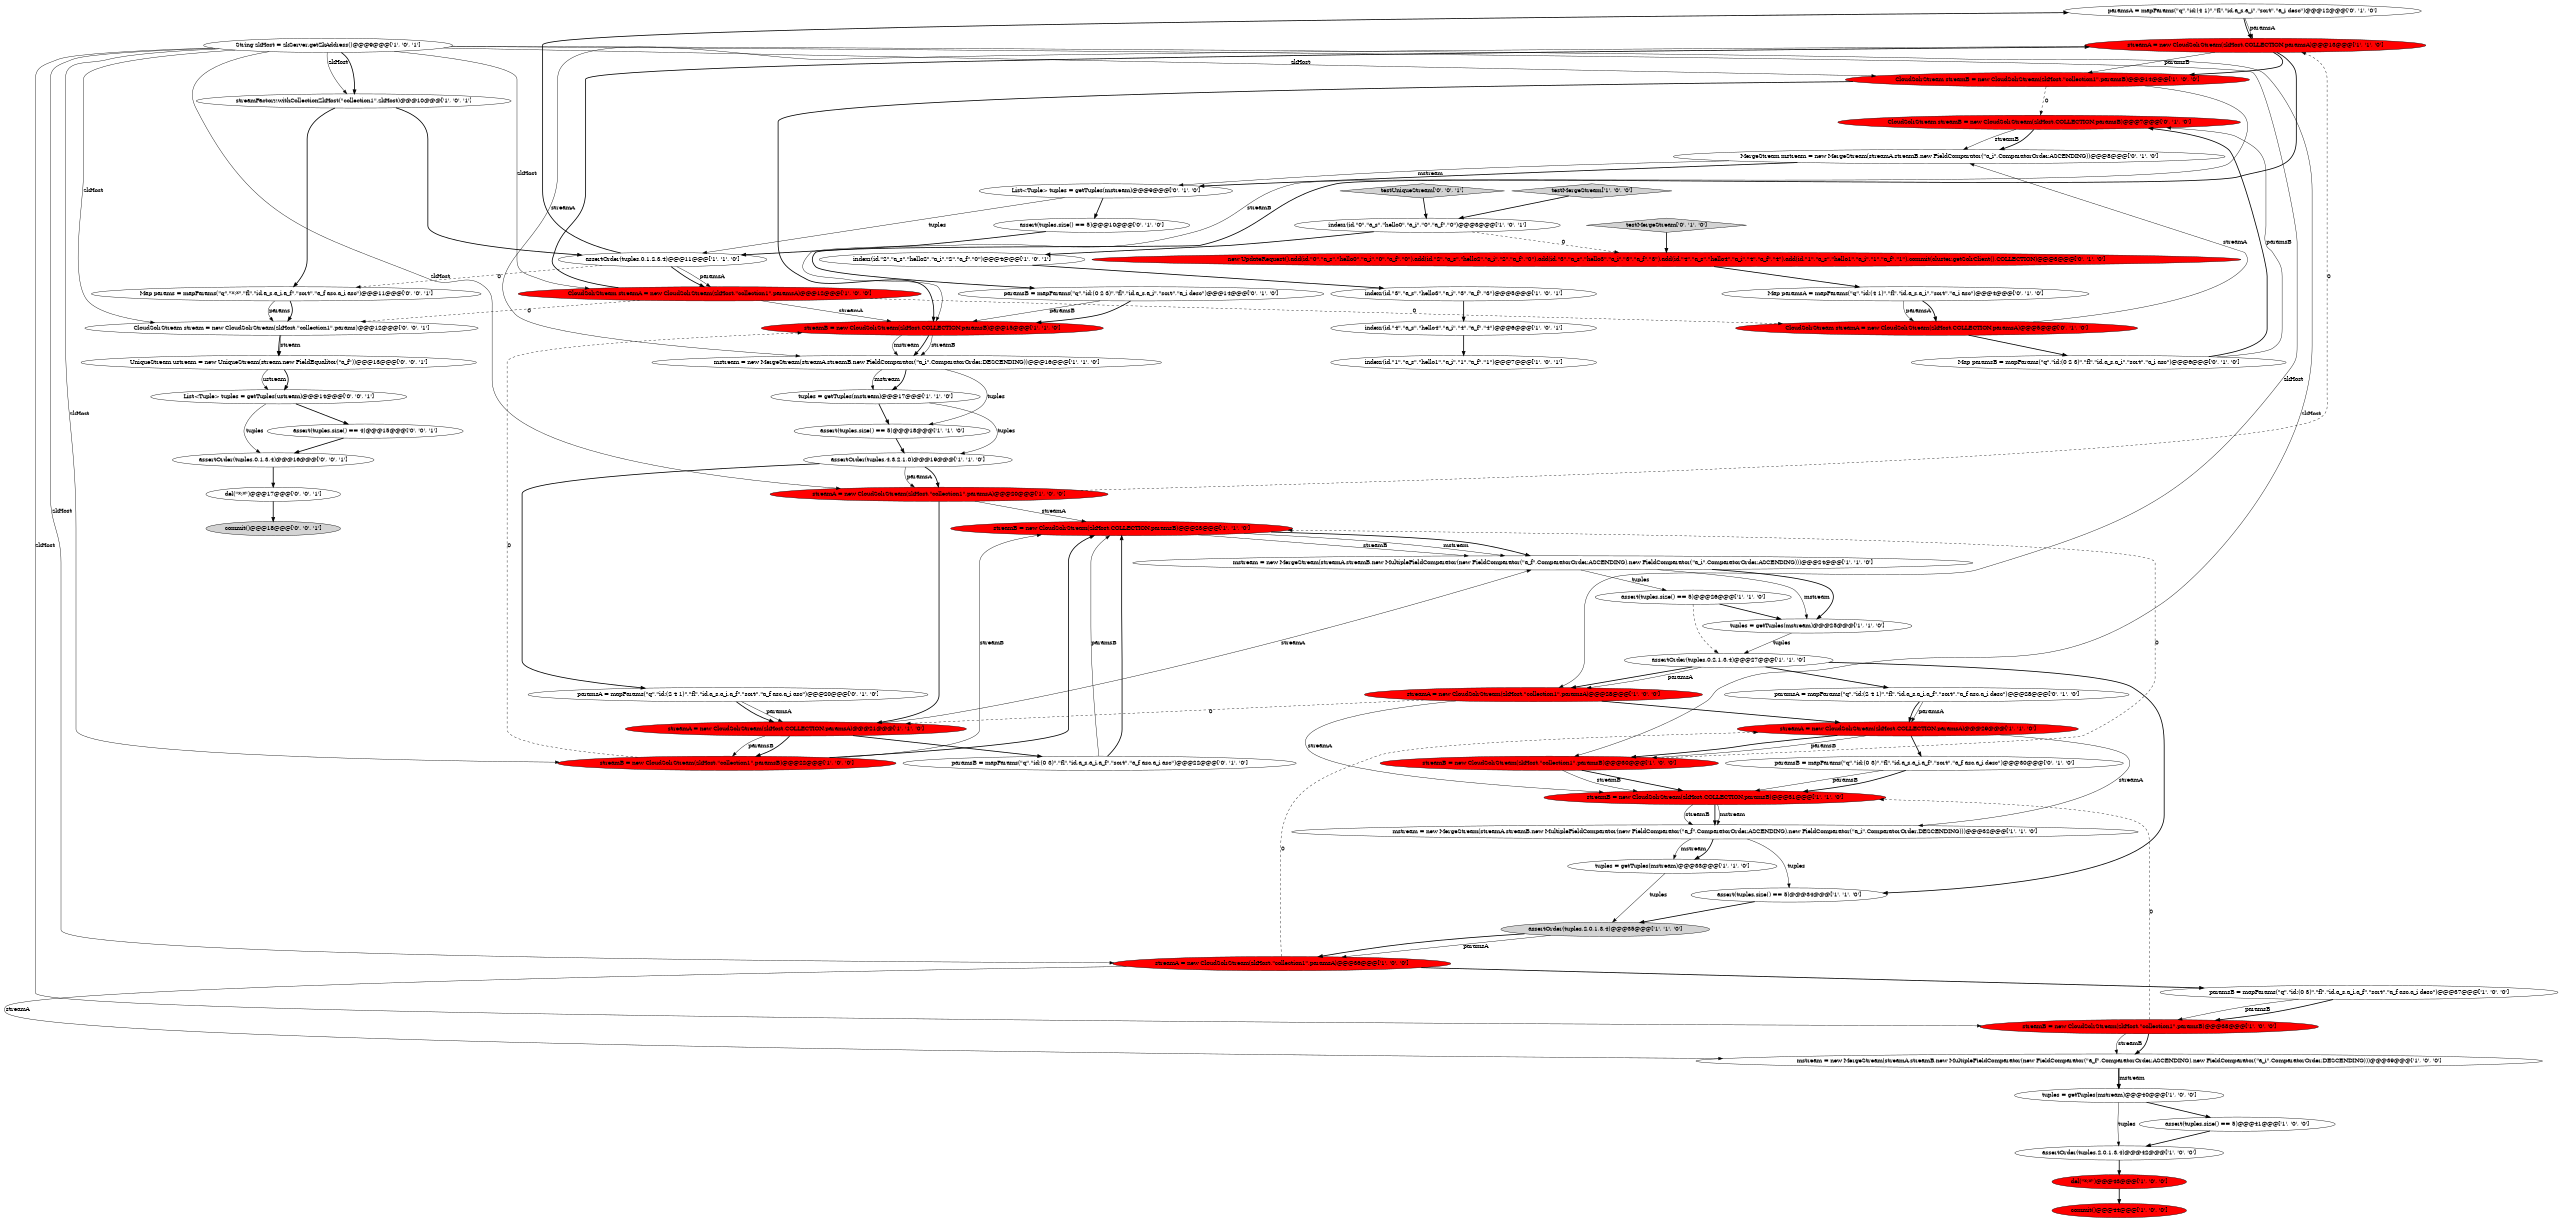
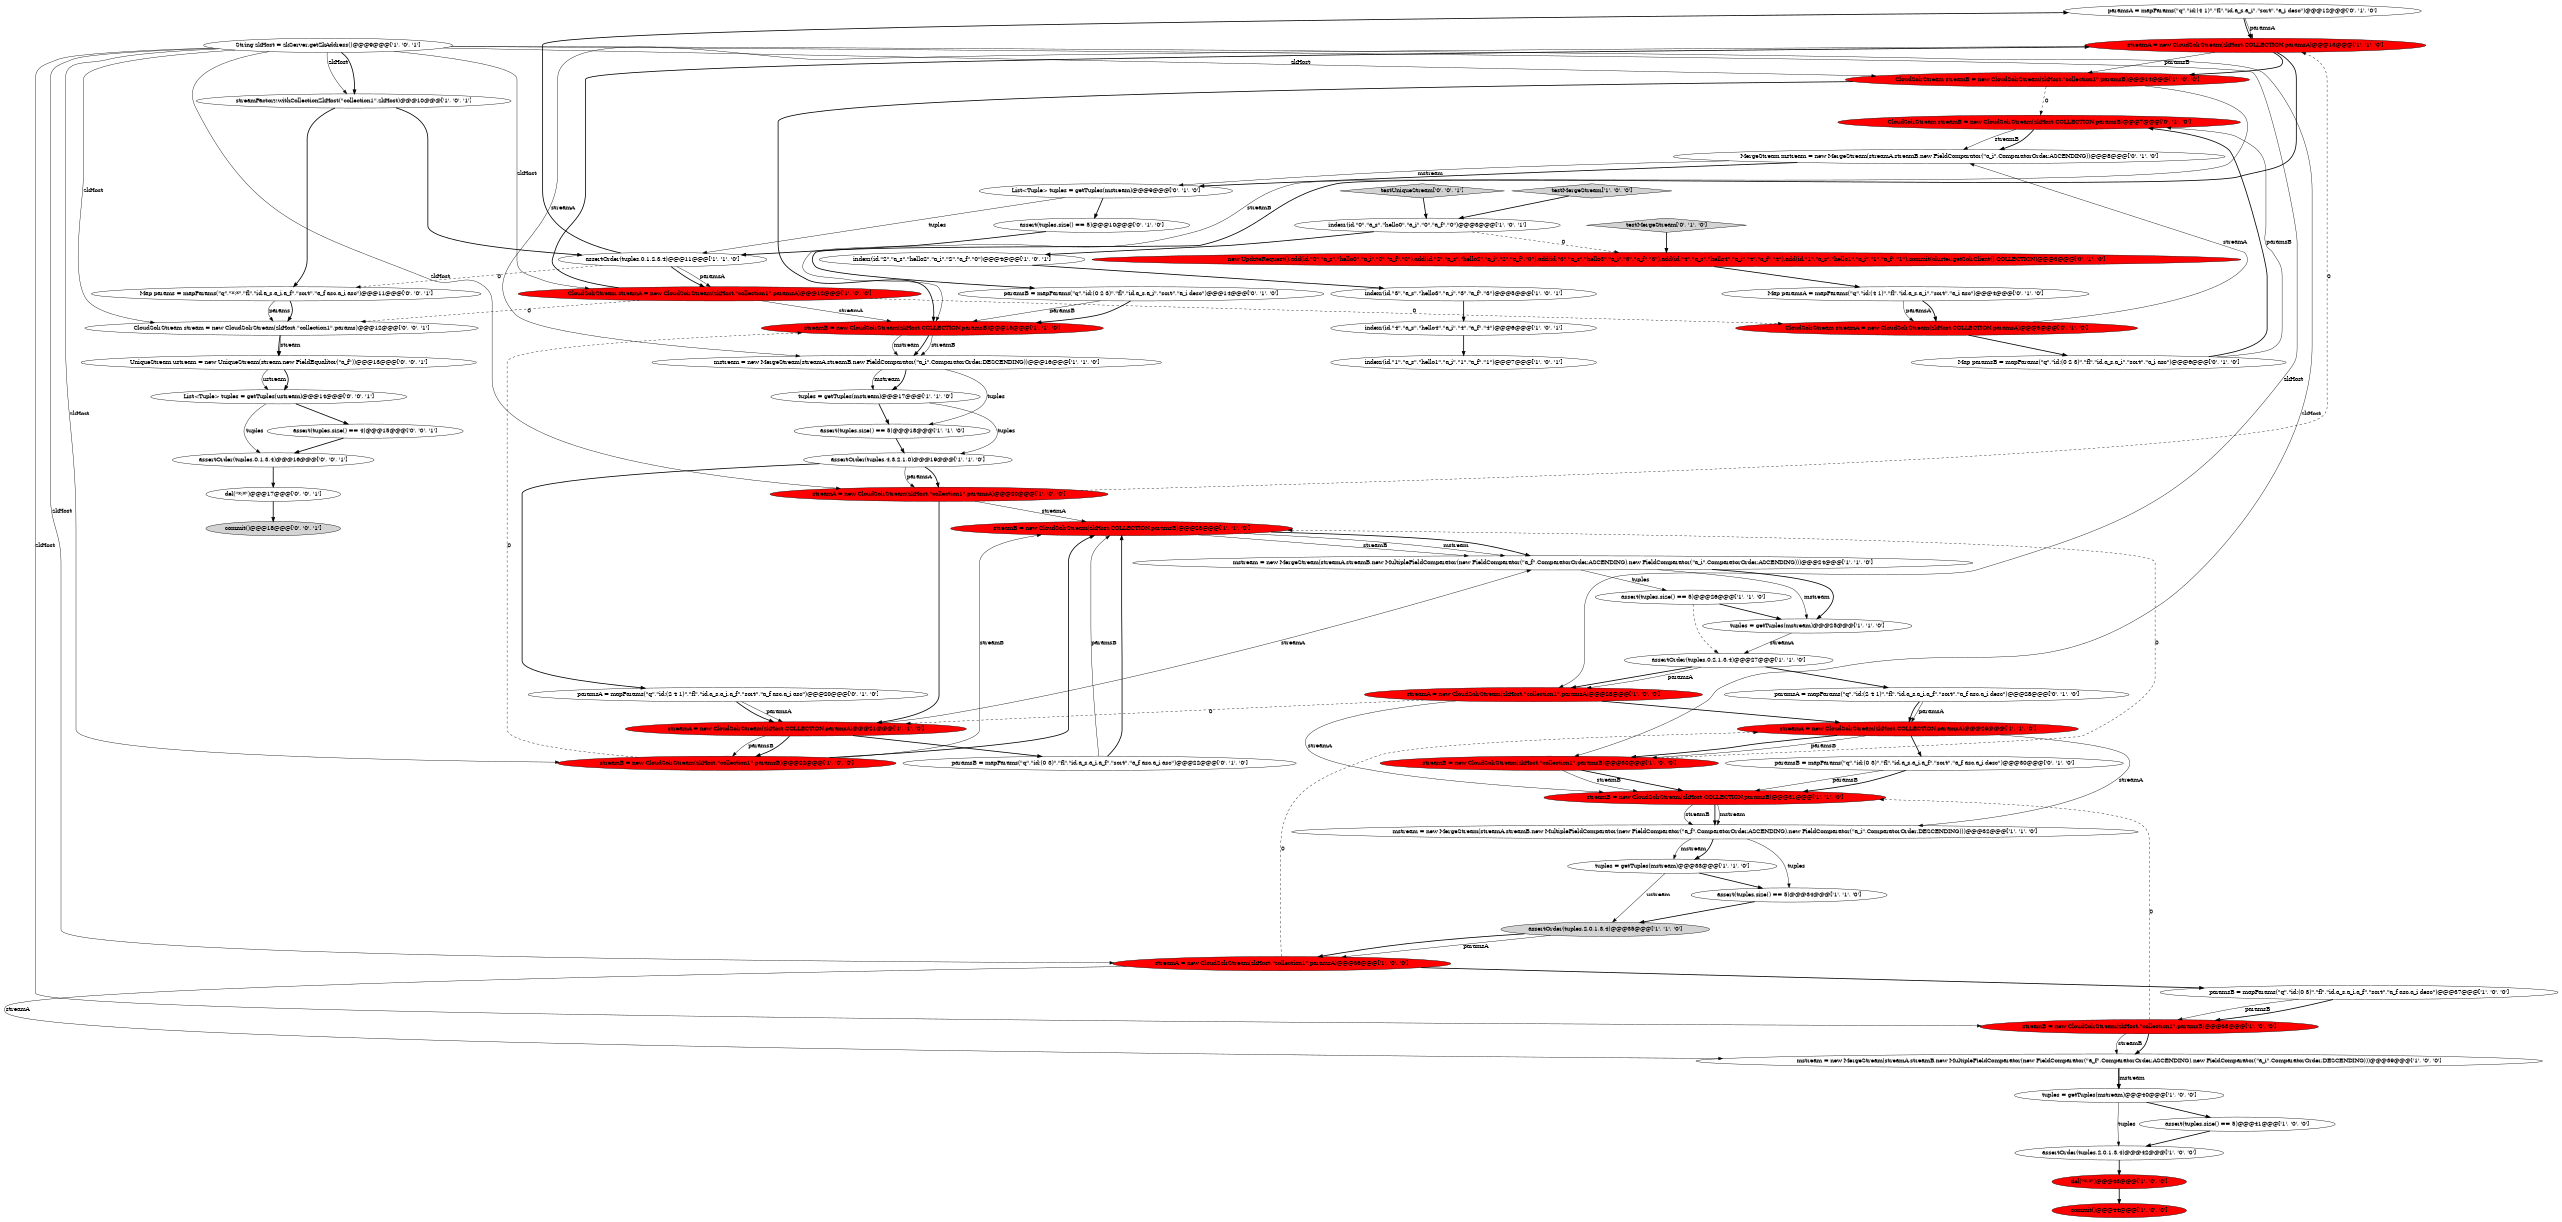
(1782, 643) -> (1782, 643)
(2164, 743) -> (1729, 880)
(1658, 895) -> (1658, 895)
